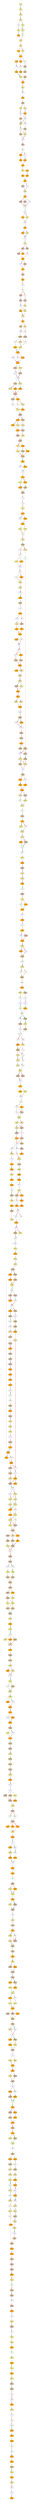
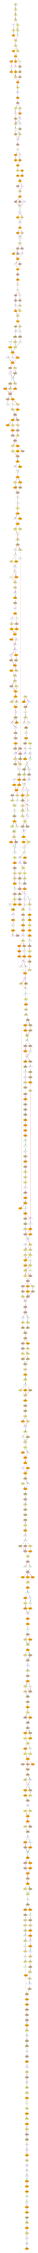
(22, 941) -> none
